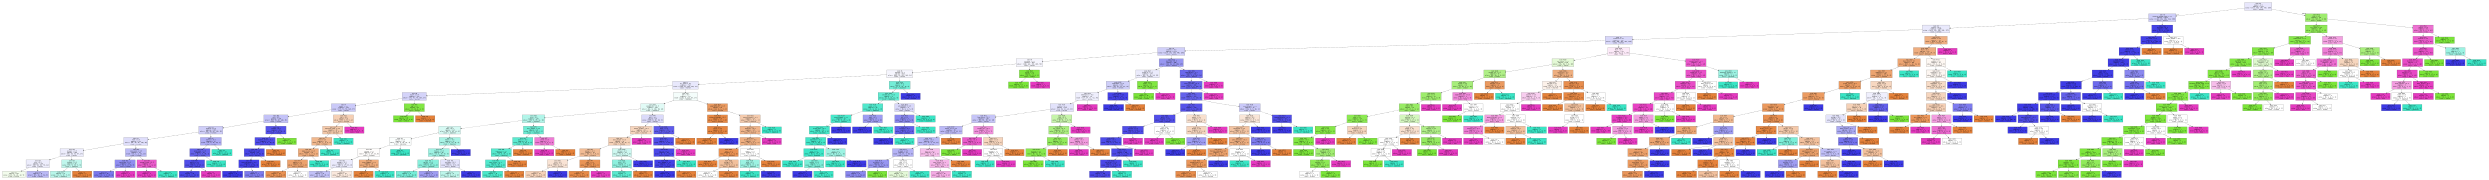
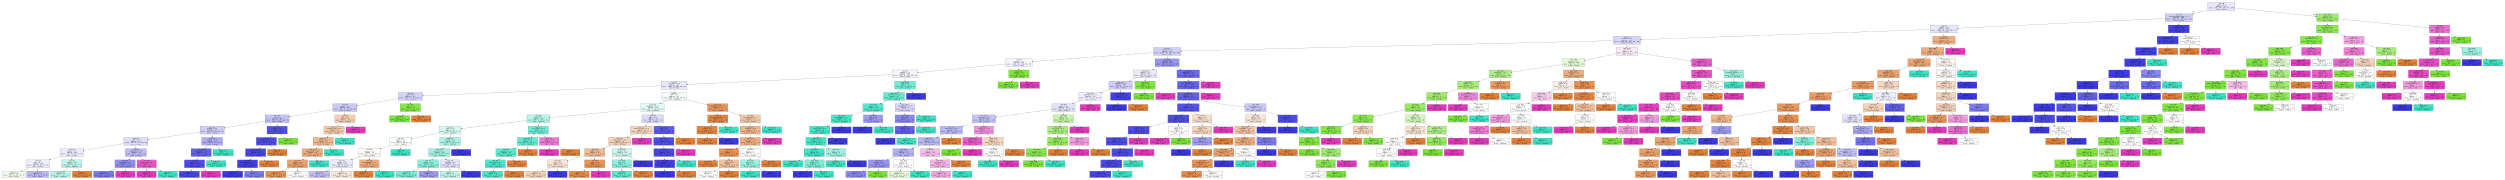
none -> (729, 130)
